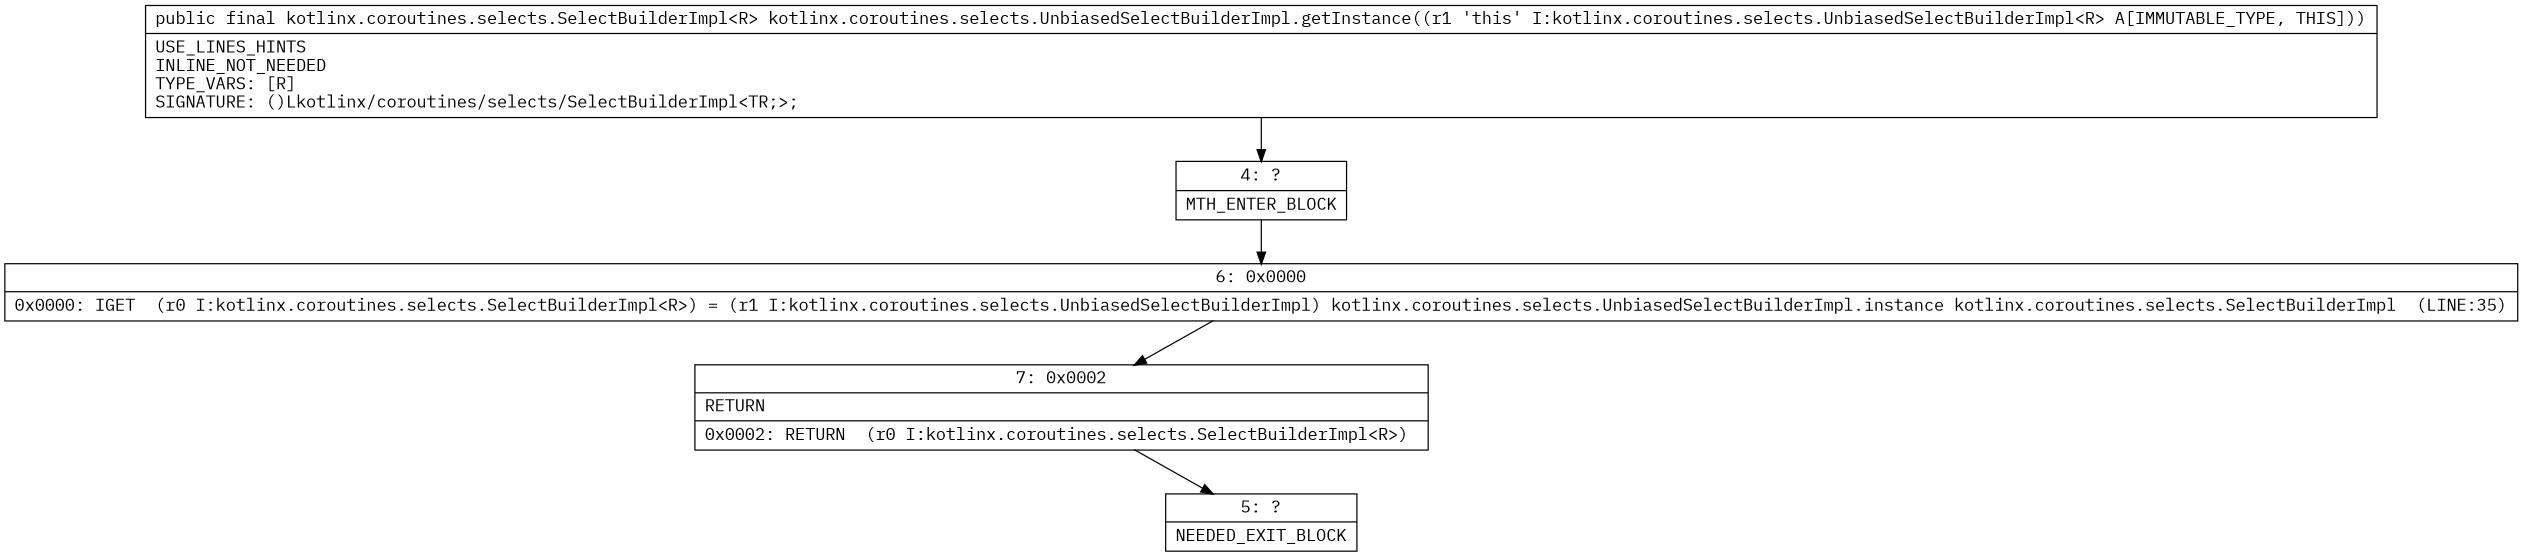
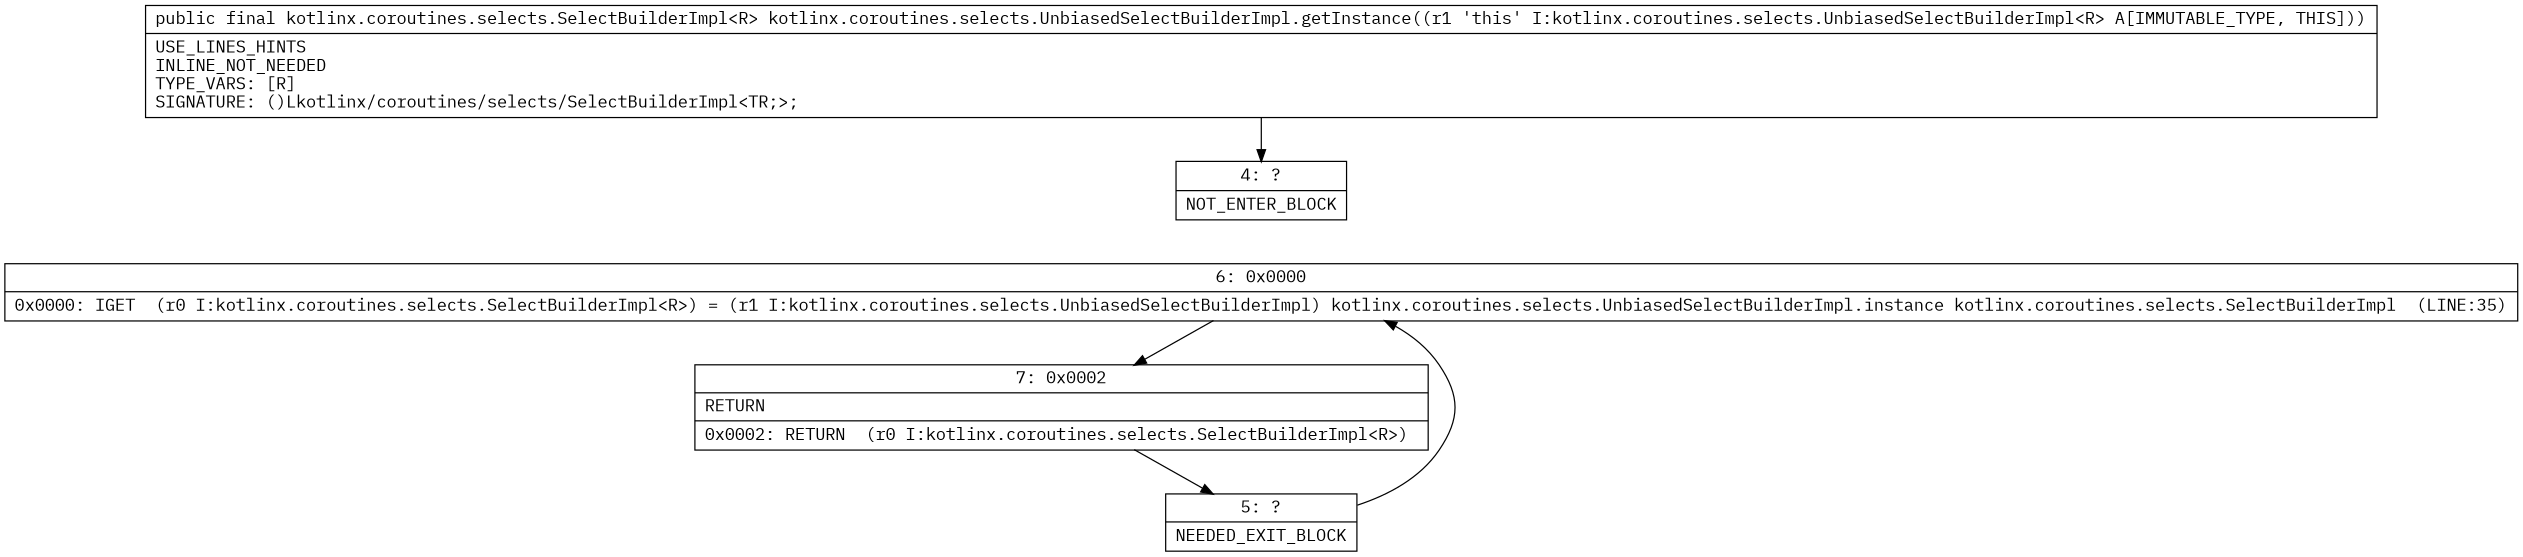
(1261, 205) -> (1261, 205)
(1261, 236) -> (1451, 428)
